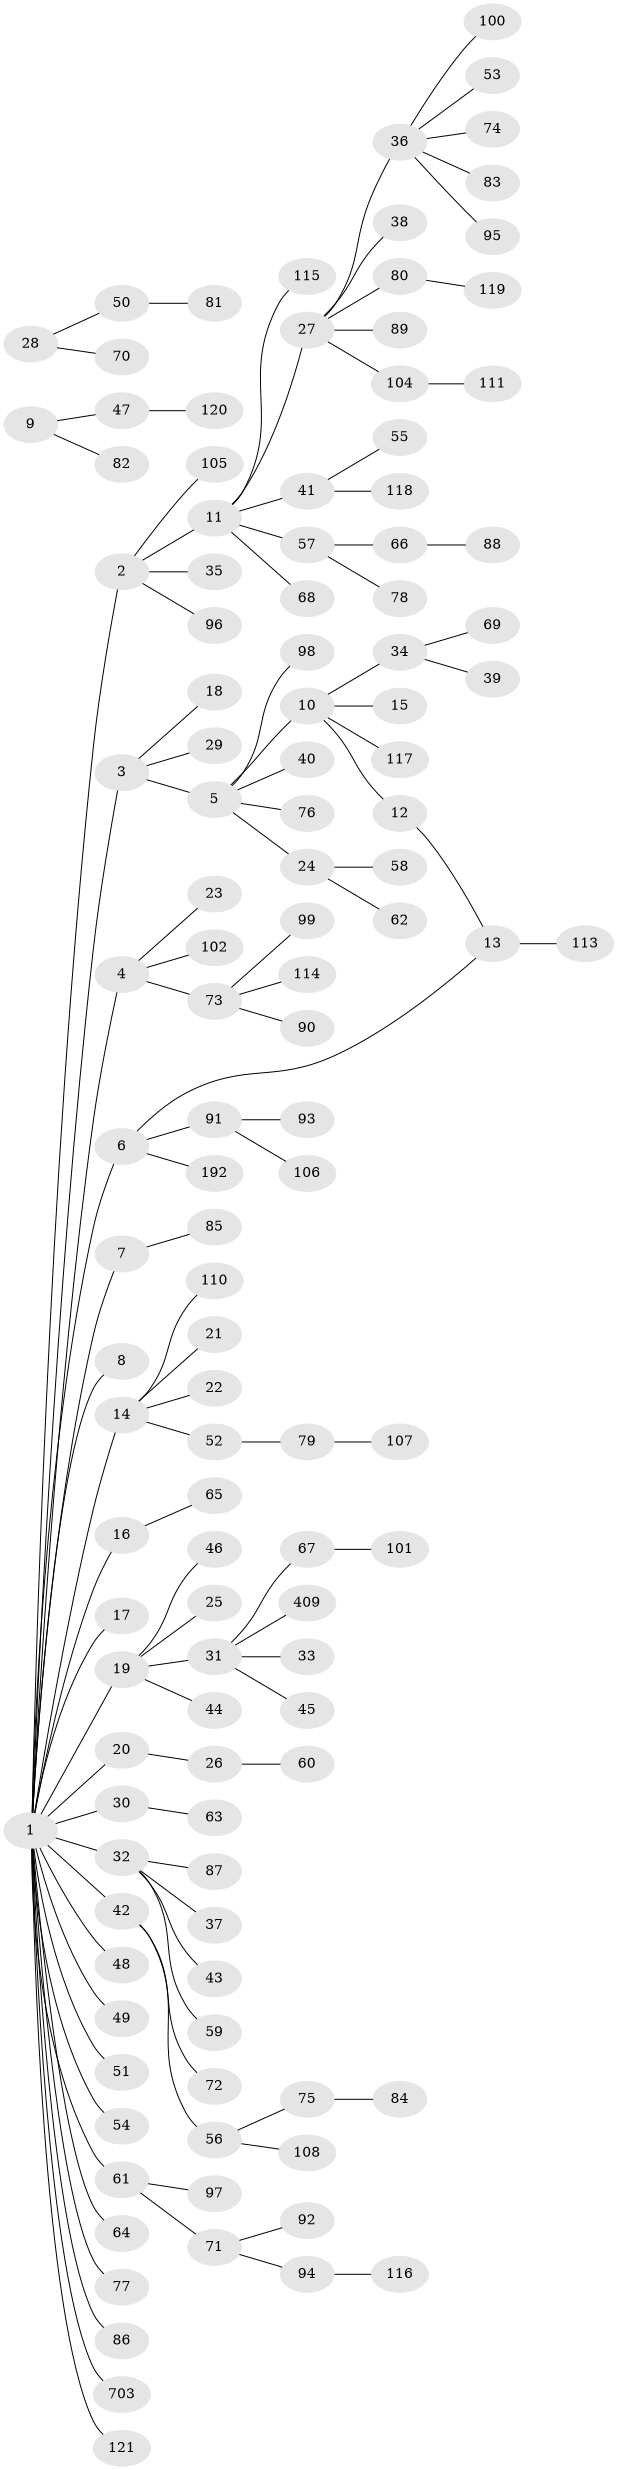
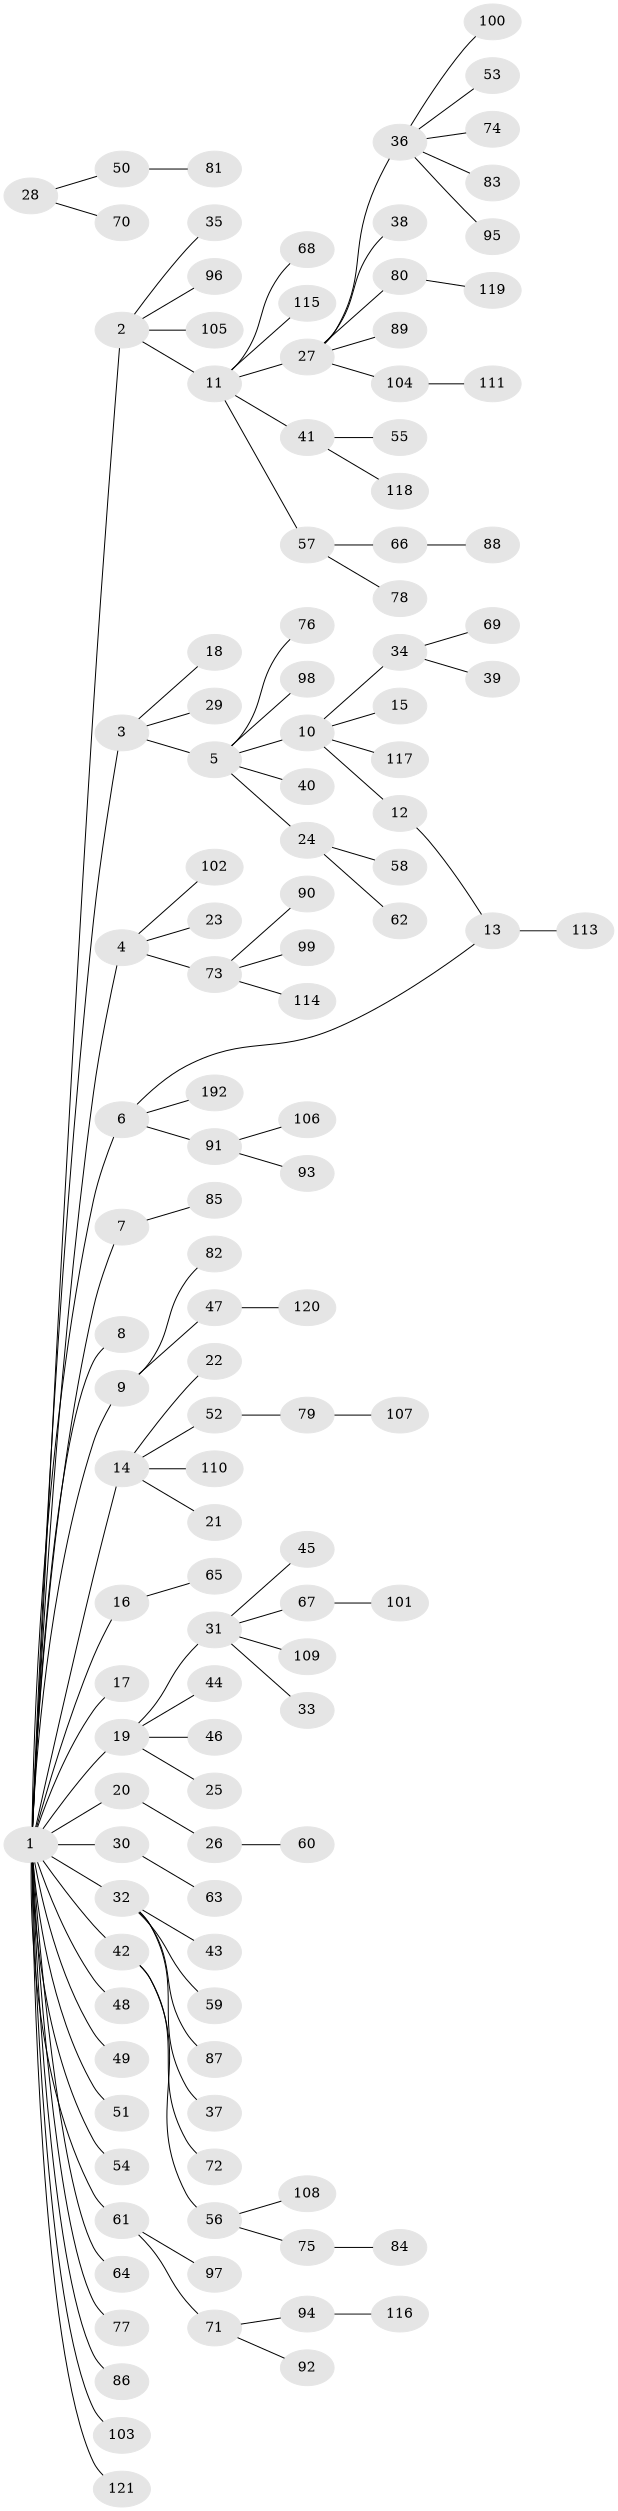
(307, 1603) -> (307, 1657)
none -> (55, 1612)
(122, 2395) -> (122, 2435)
